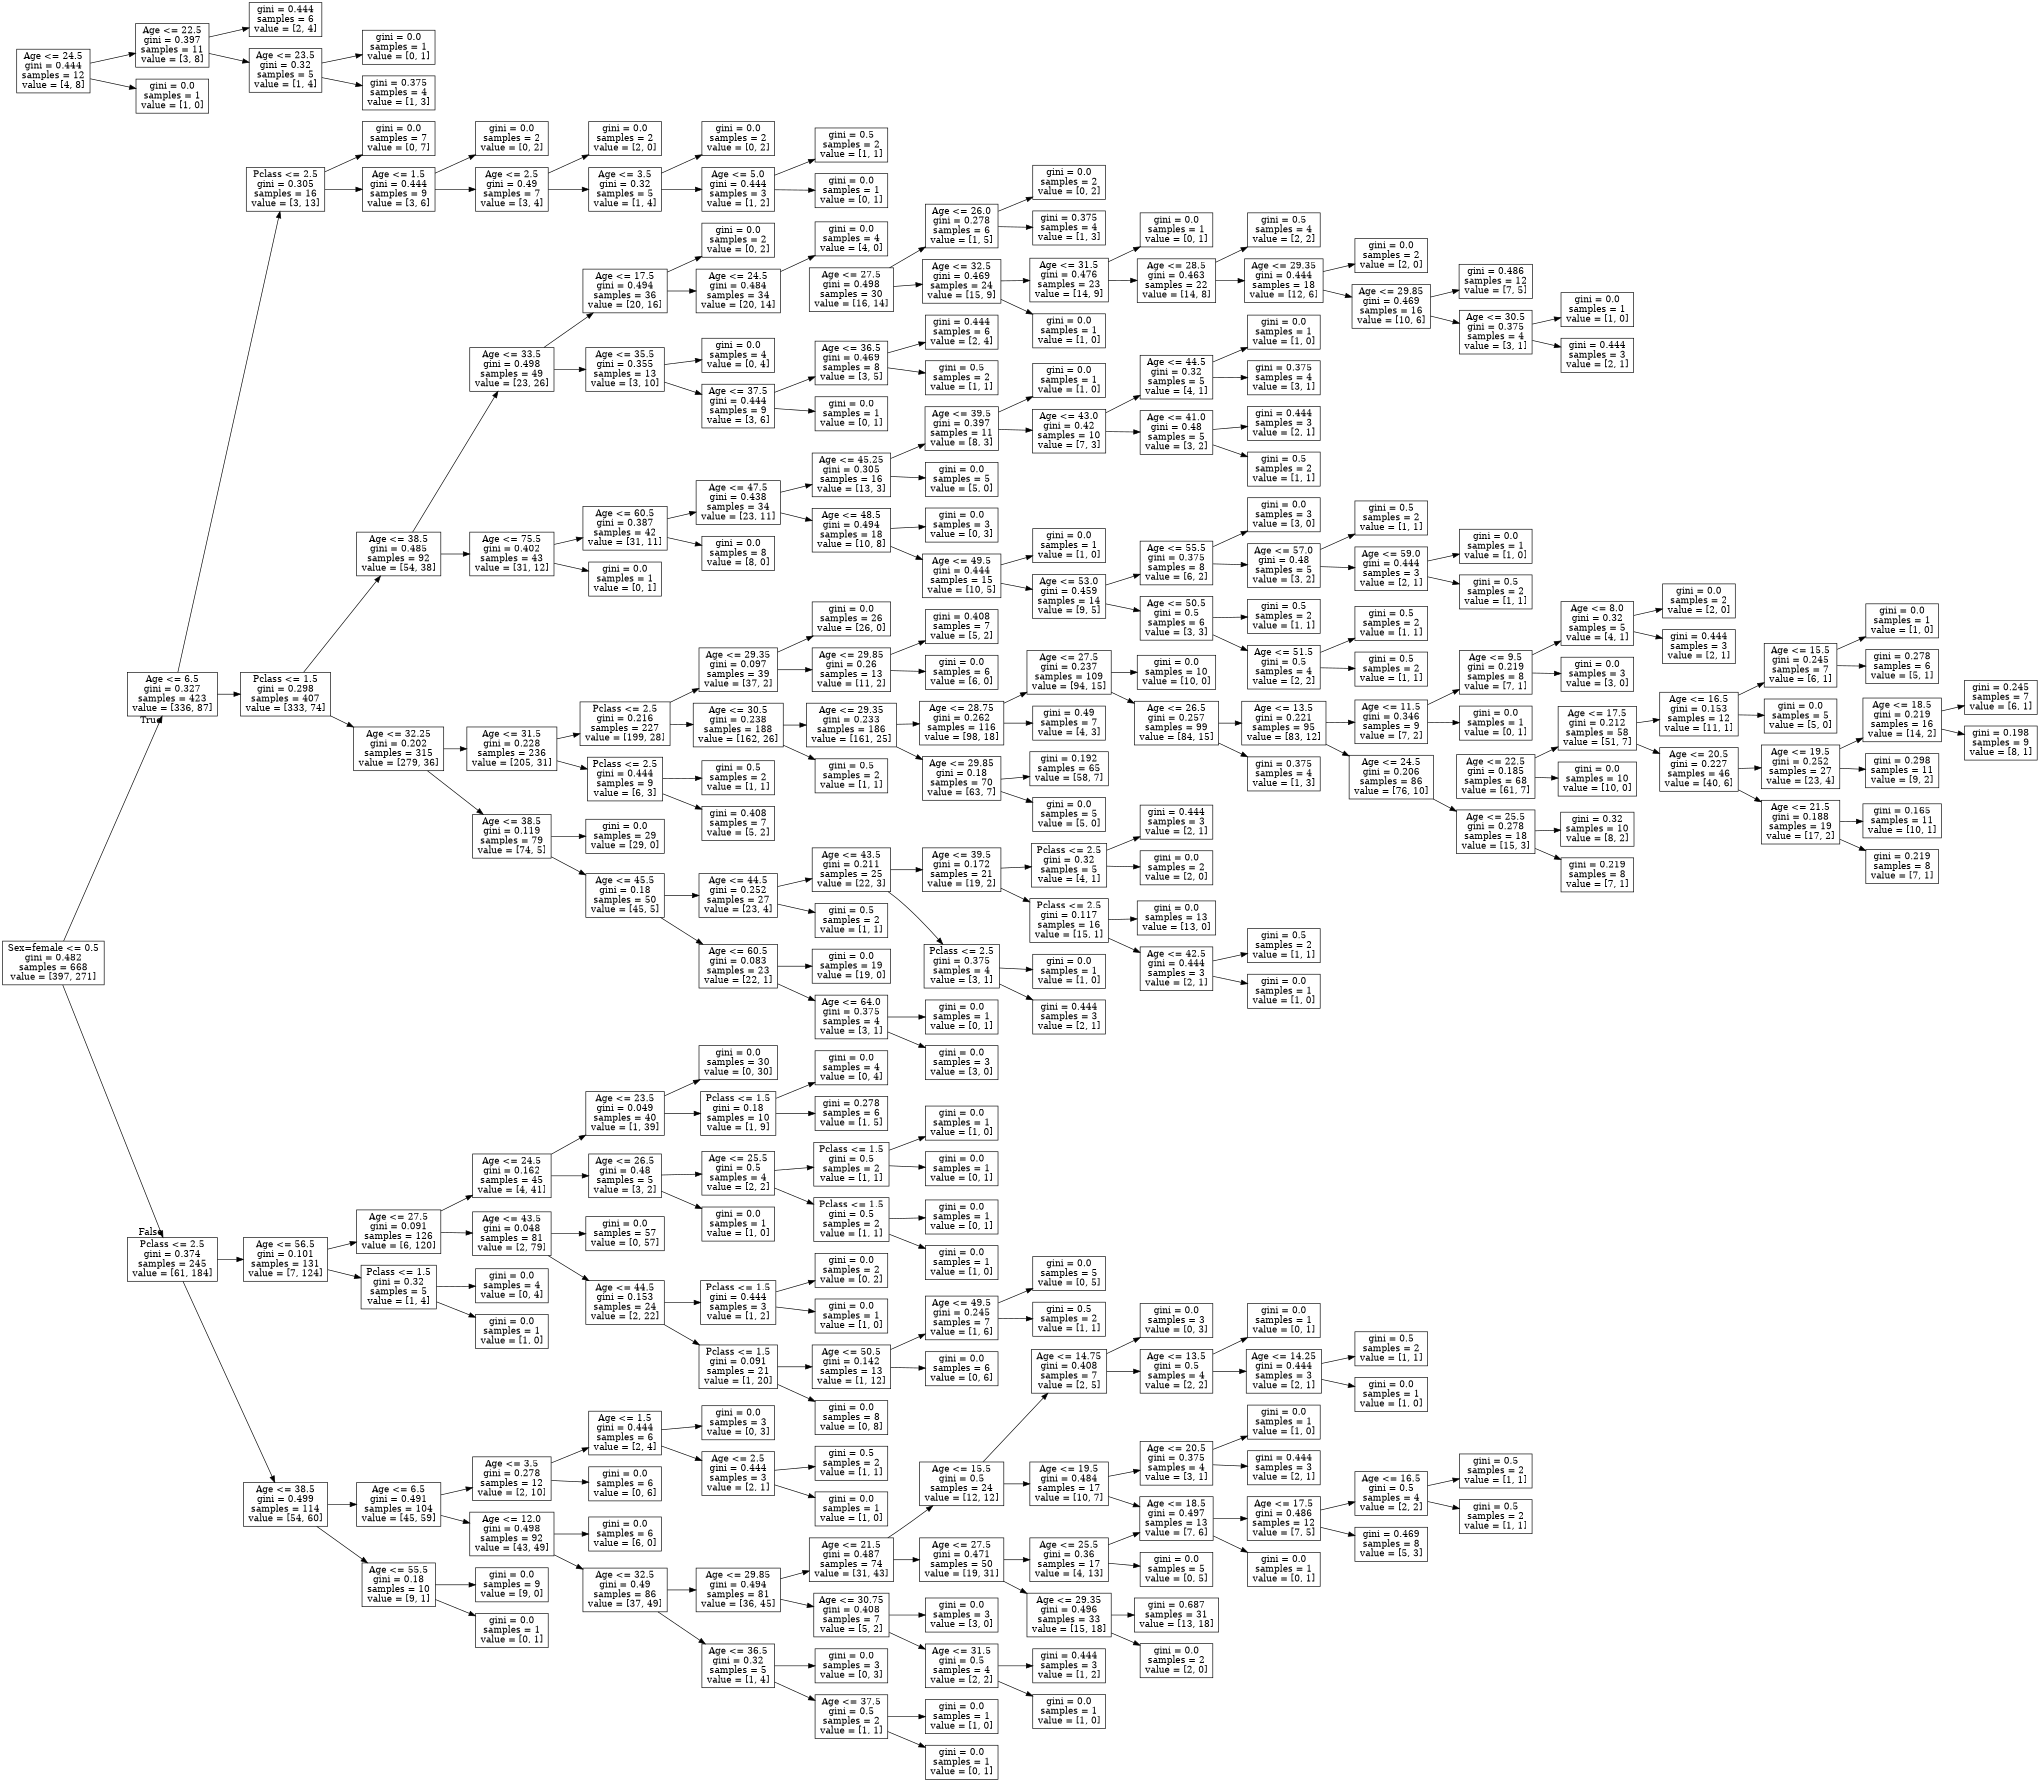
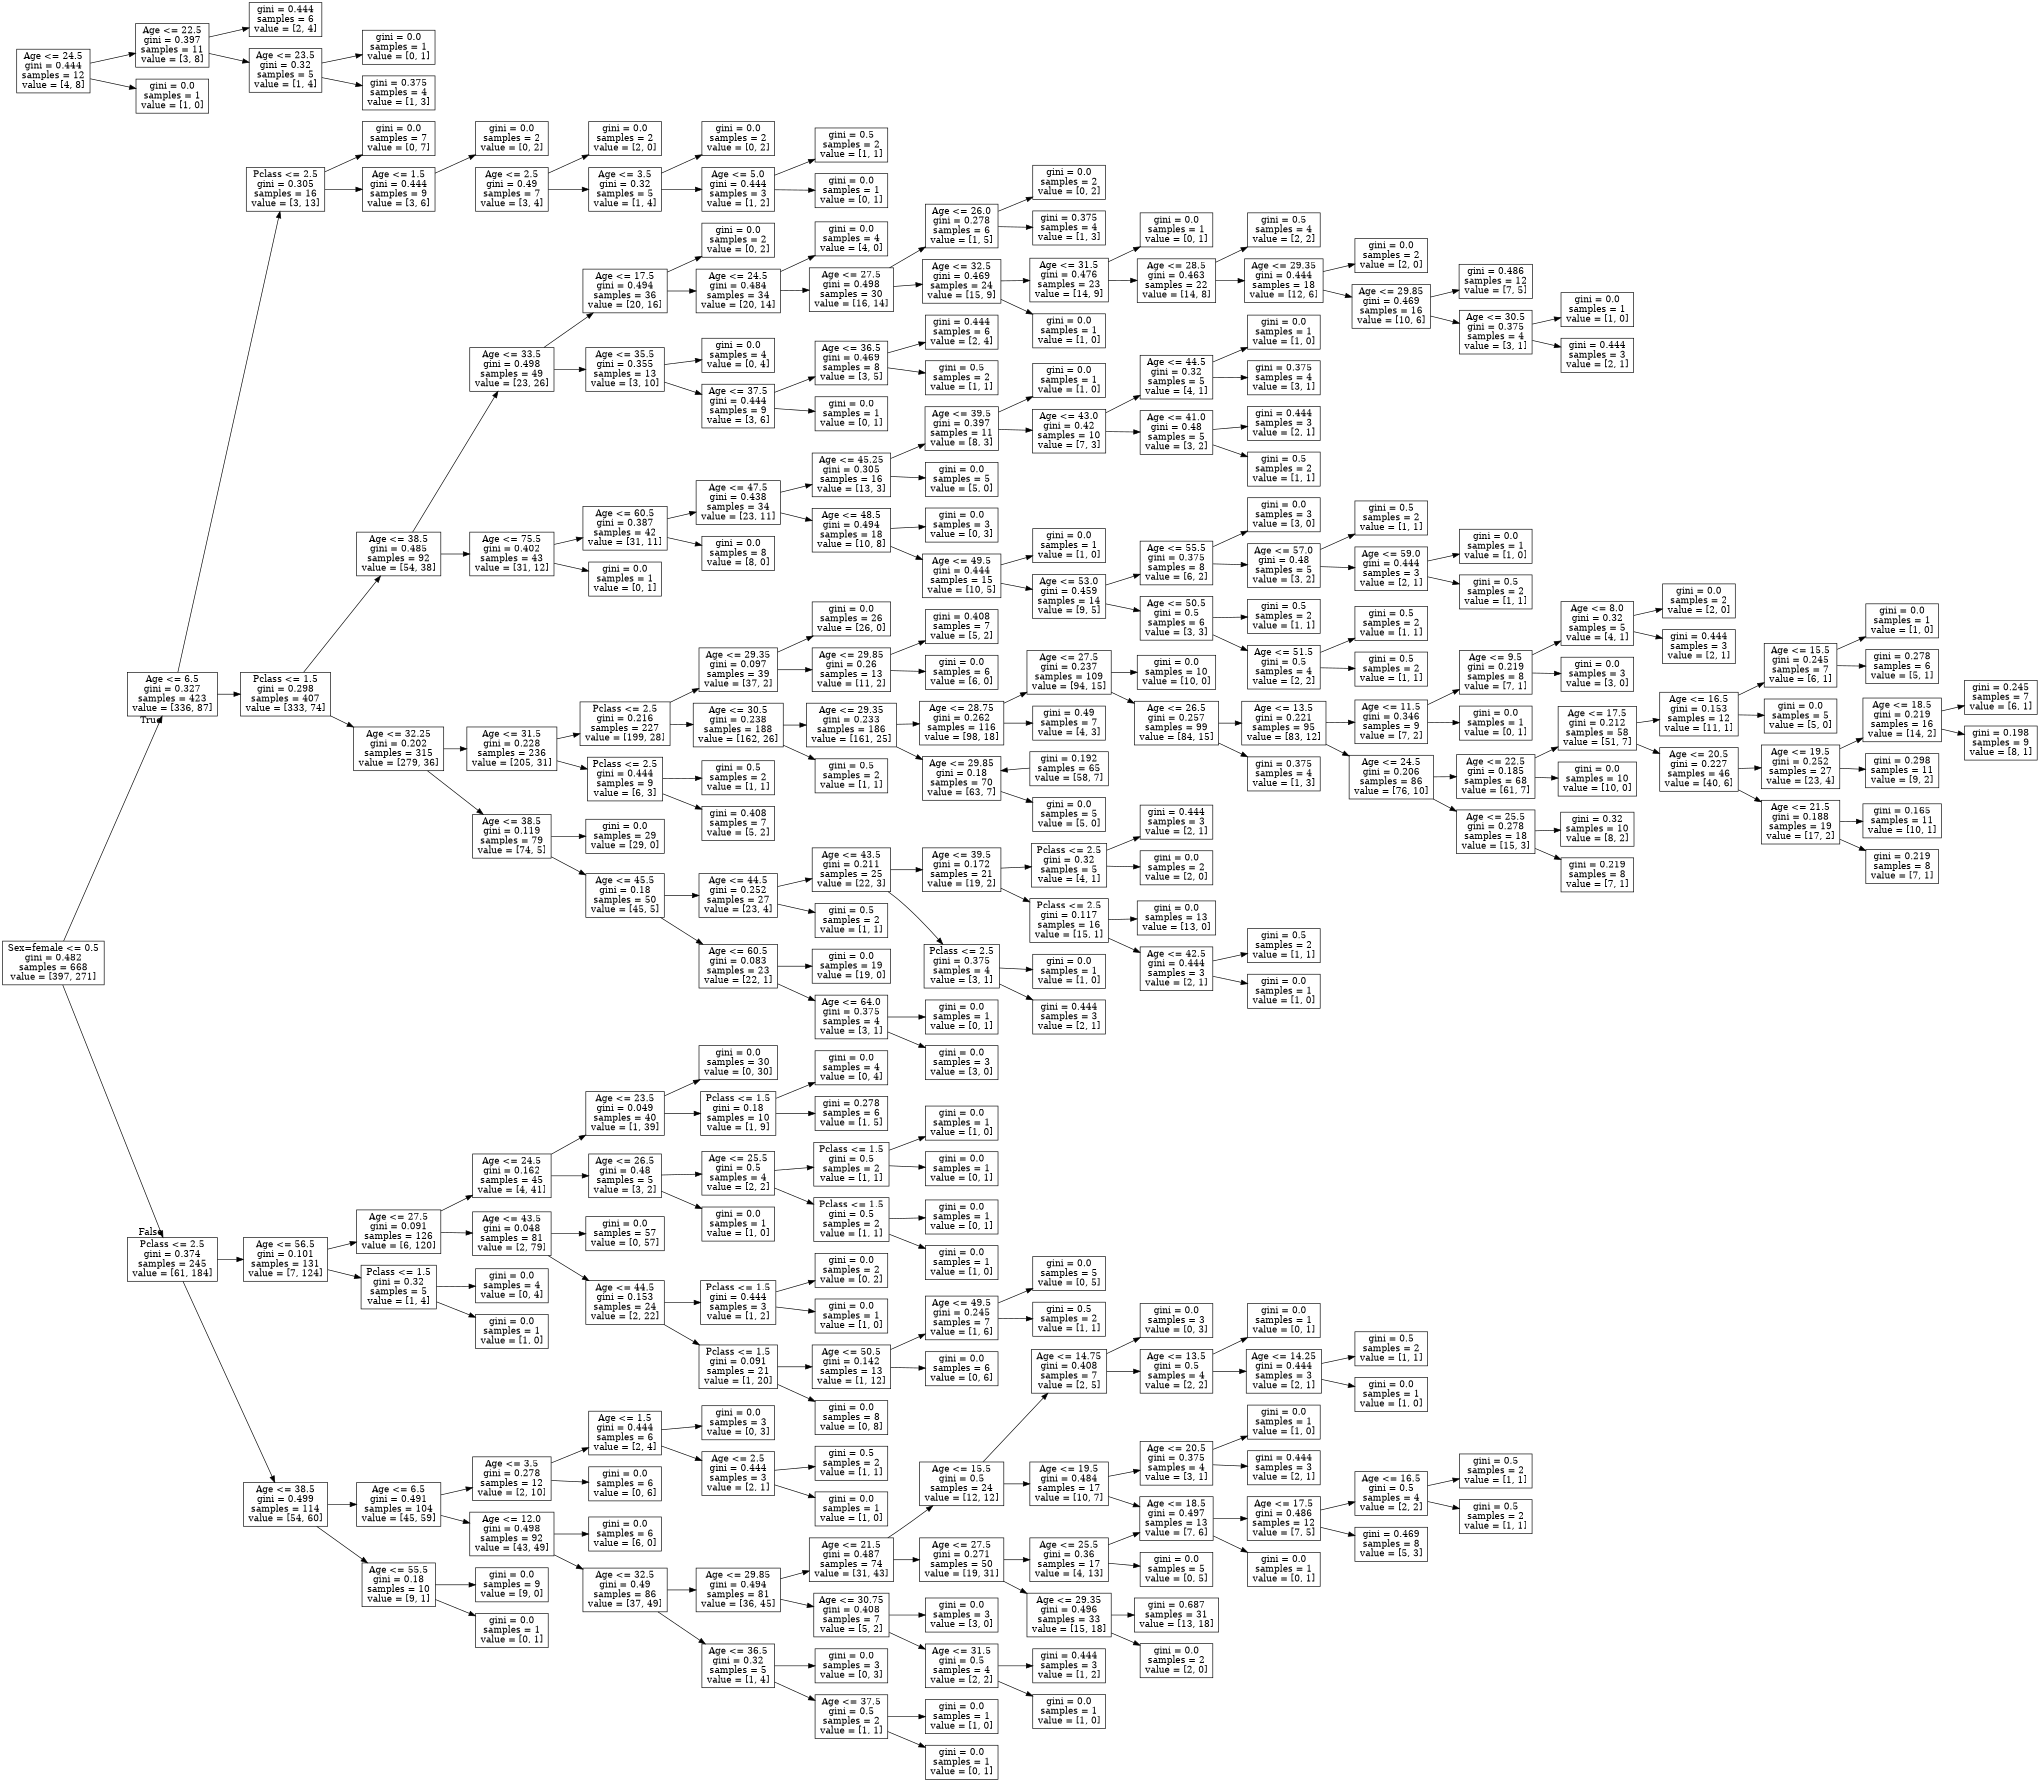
(452, 189) -> none
none -> (792, 290)
none -> (1442, 777)
(1012, 778) -> (1019, 769)
(962, 1560) -> (962, 1560)
